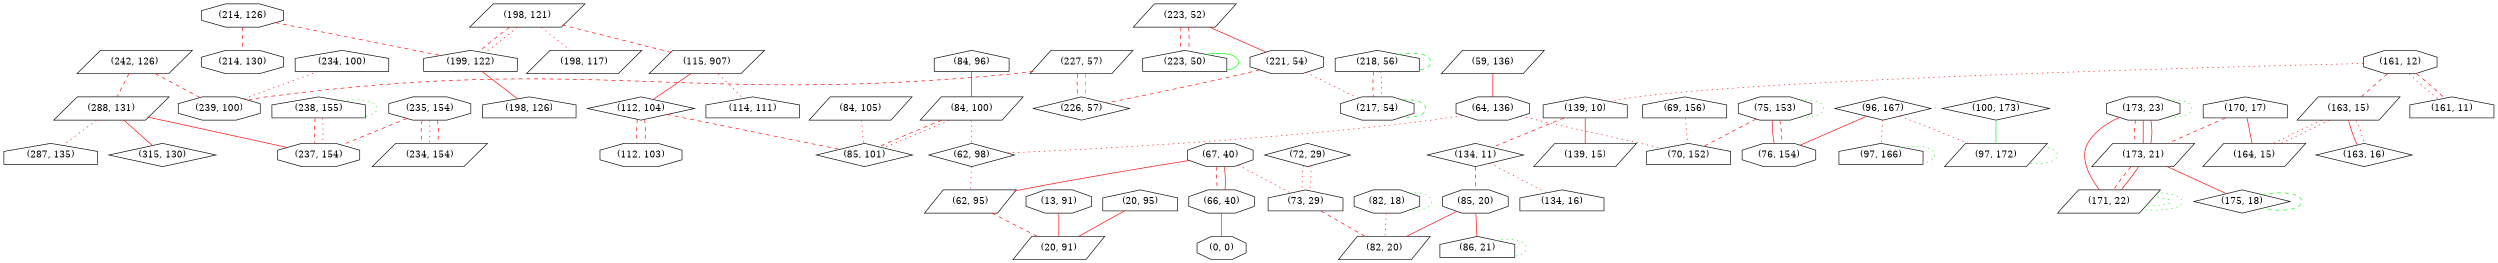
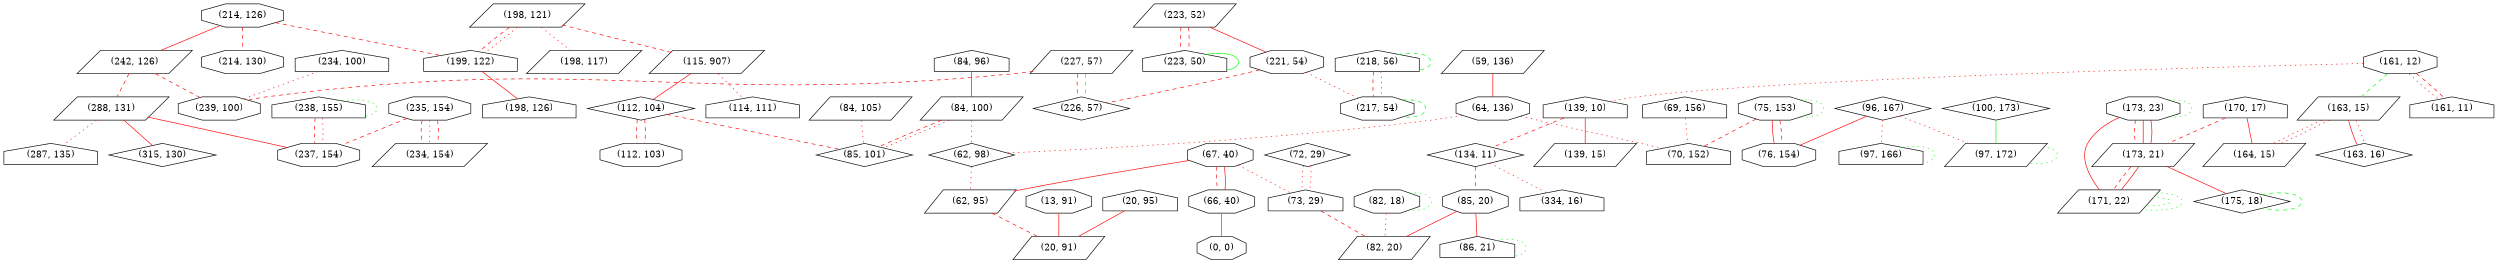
none -> (190, 38)
(2374, 85) -> (2374, 85)
(1562, 202) -> (1562, 202)
